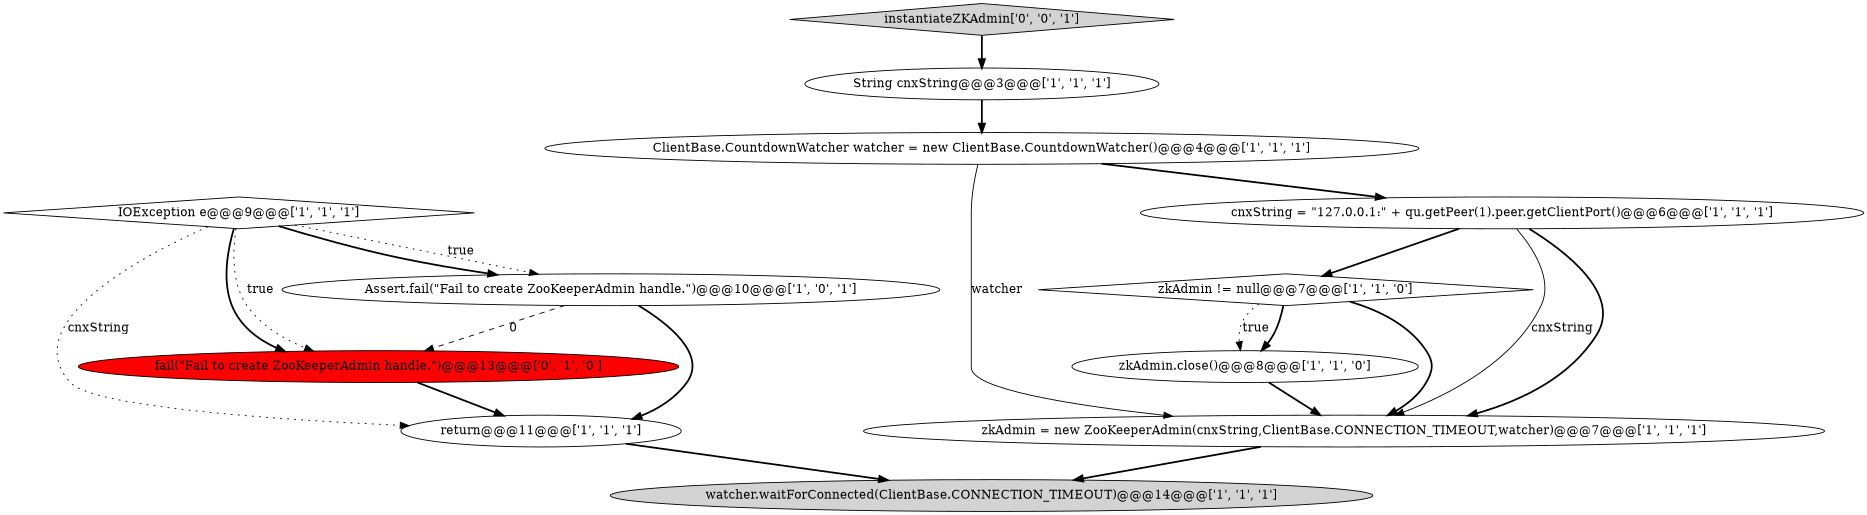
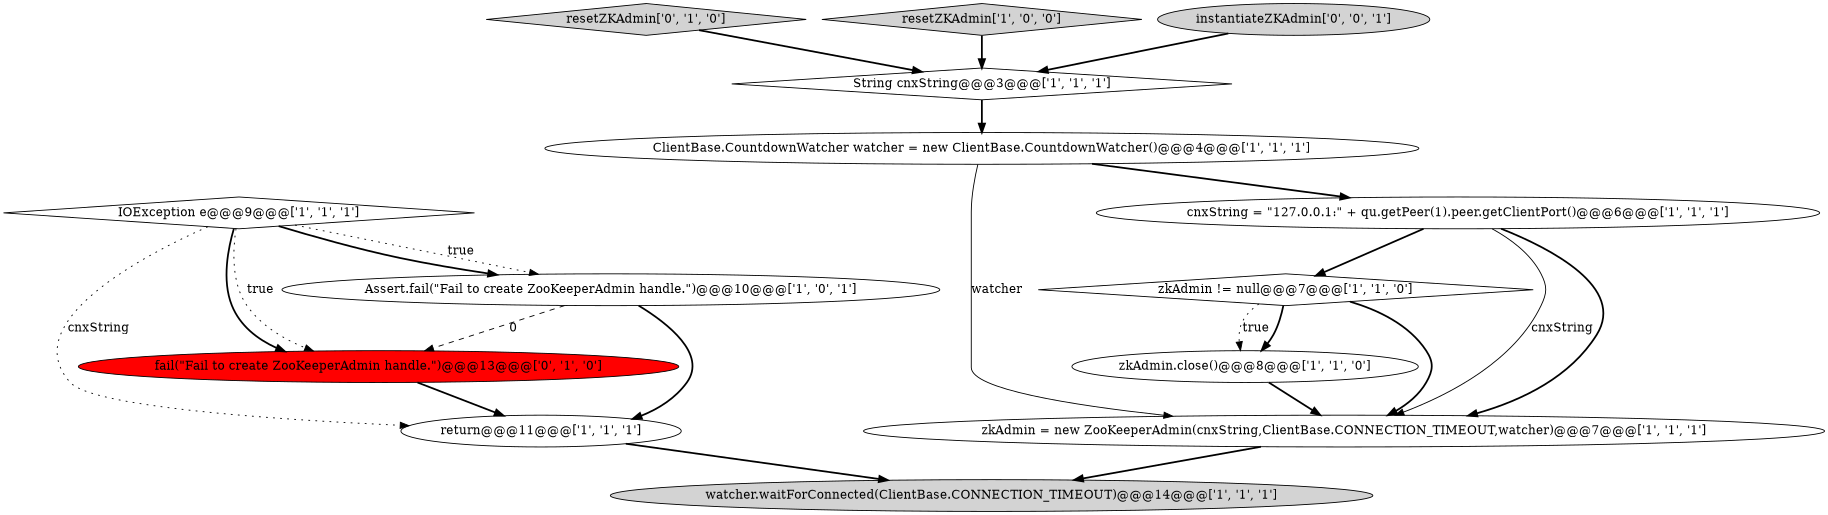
none -> (646, 19)
none -> (982, 19)
(982, 19) -> (1294, 19)
(982, 84) -> (982, 84)
